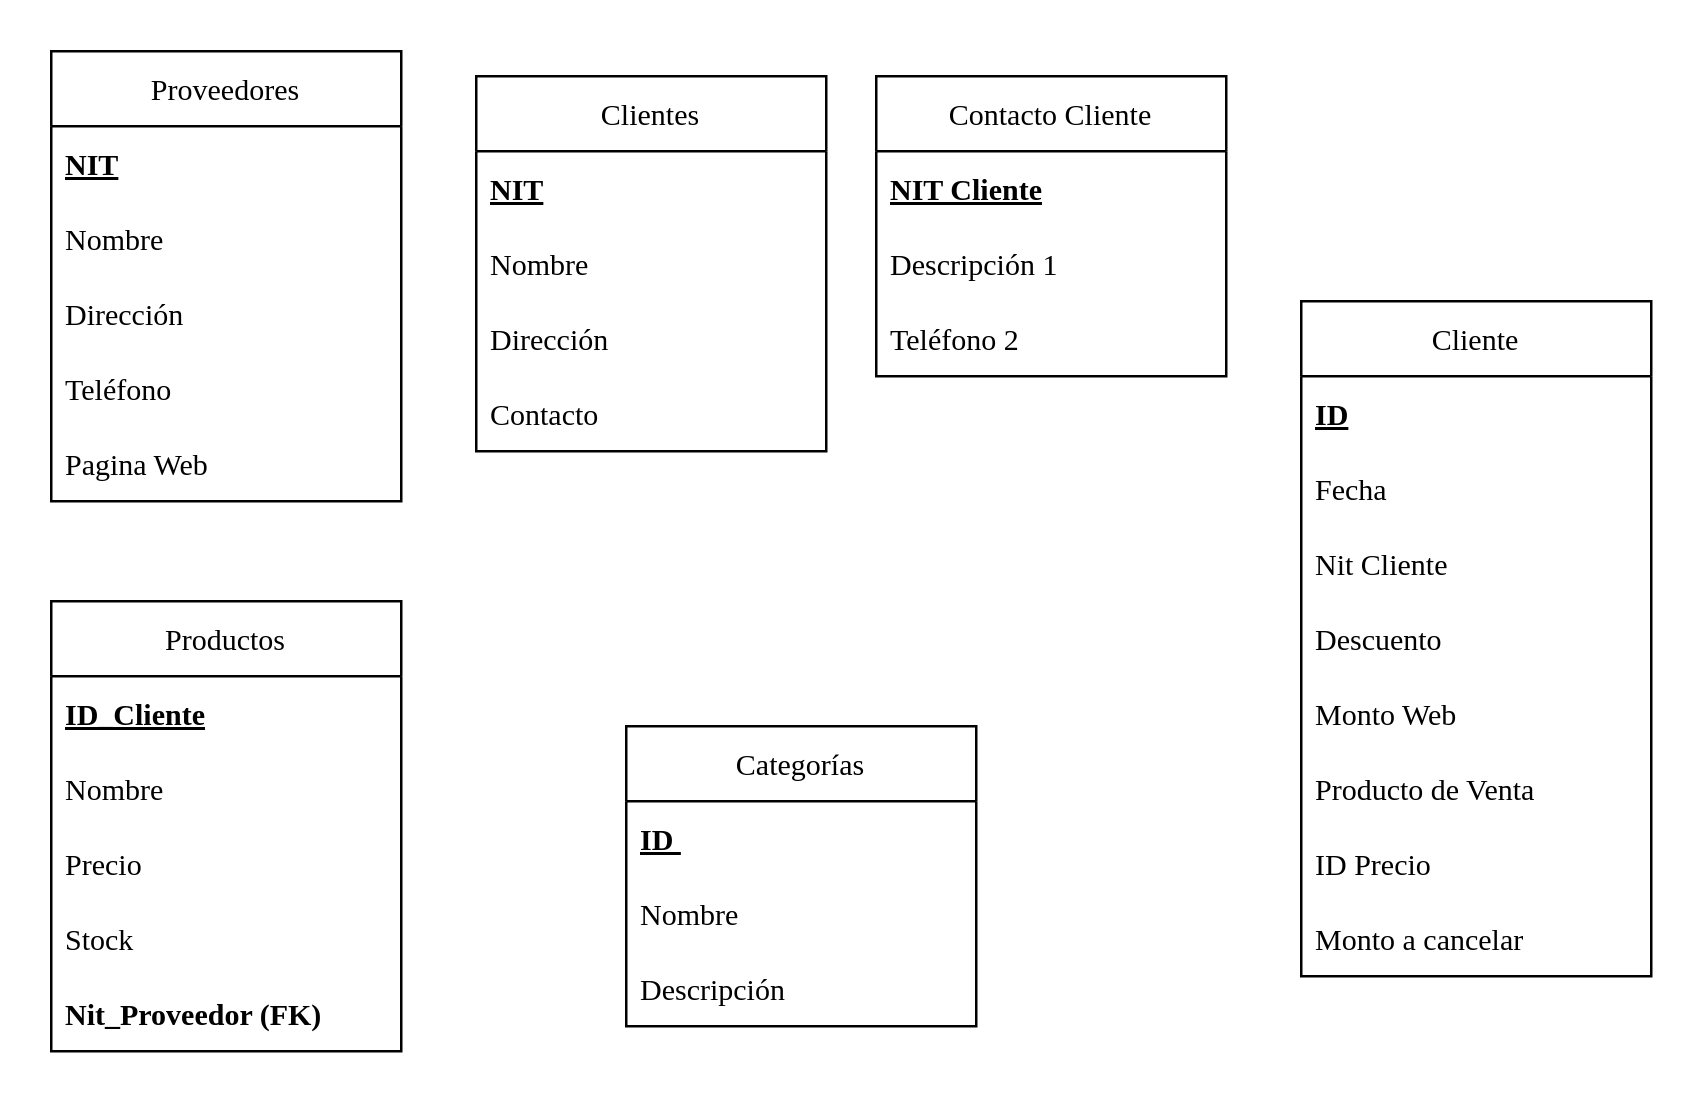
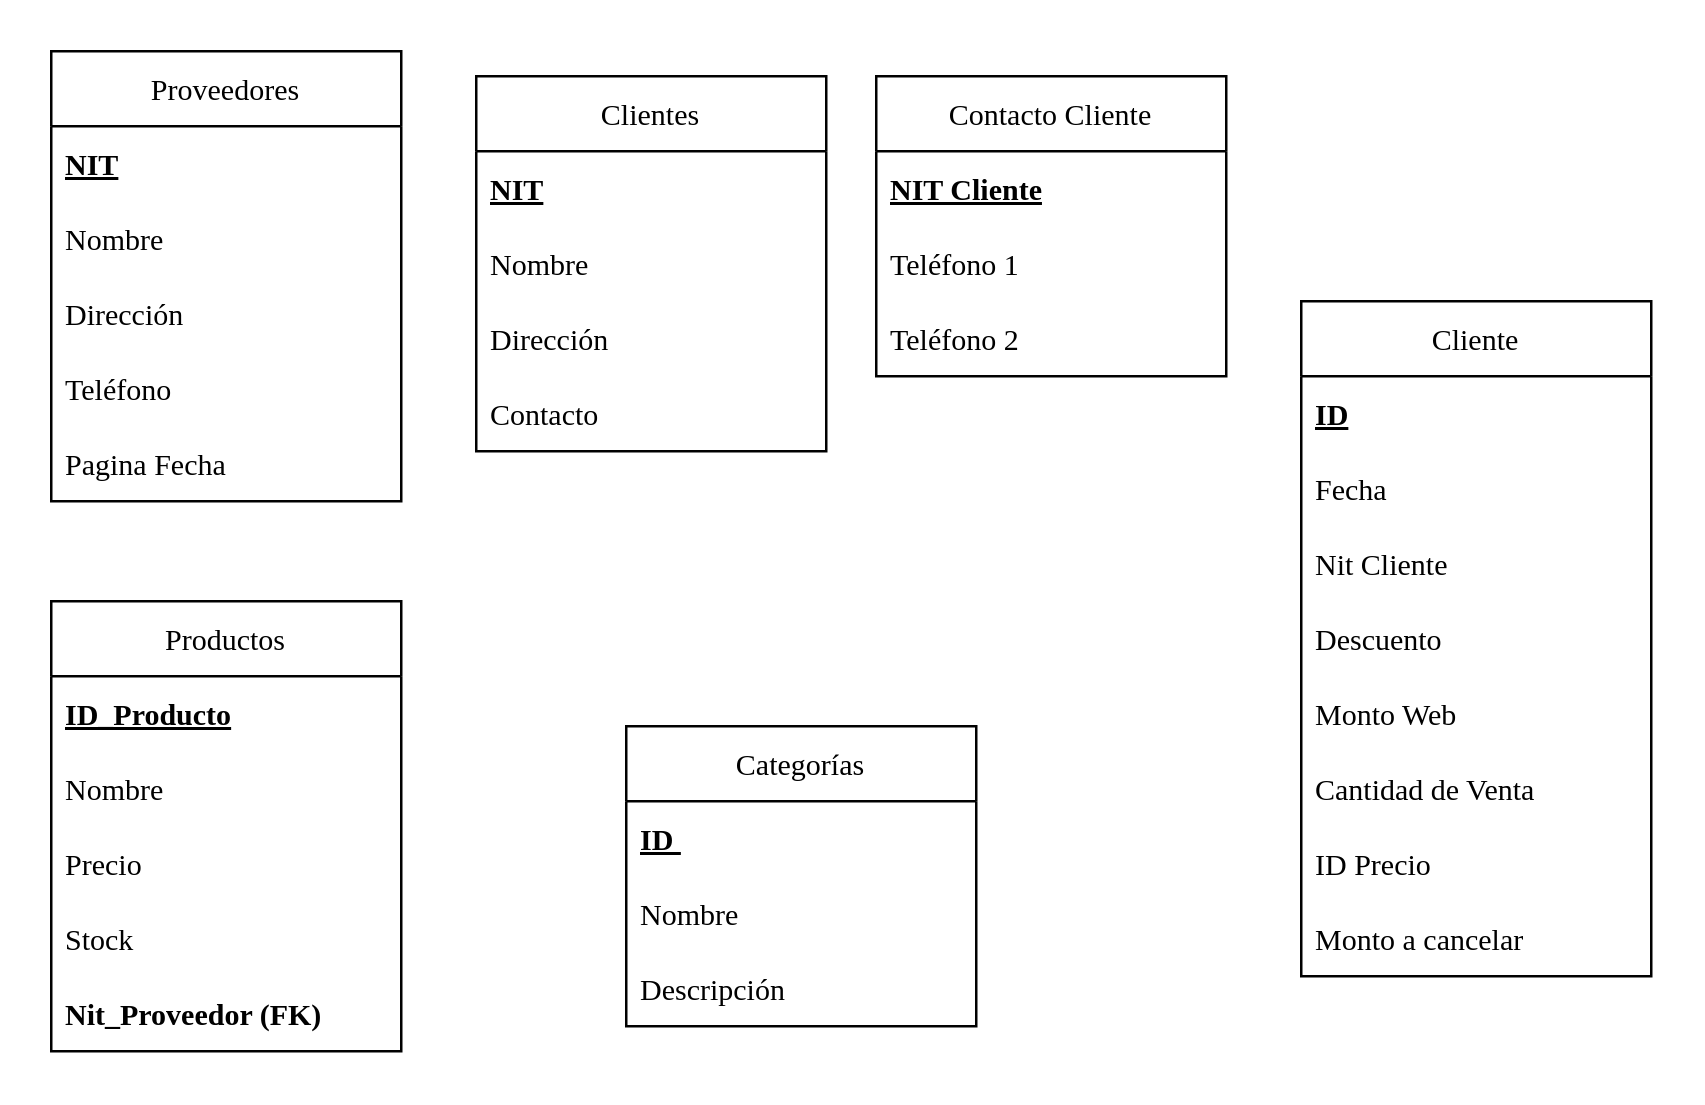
(988, 265) -> (966, 265)
(141, 465) -> (158, 465)
(141, 715) -> (157, 715)
(1450, 790) -> (1446, 790)
